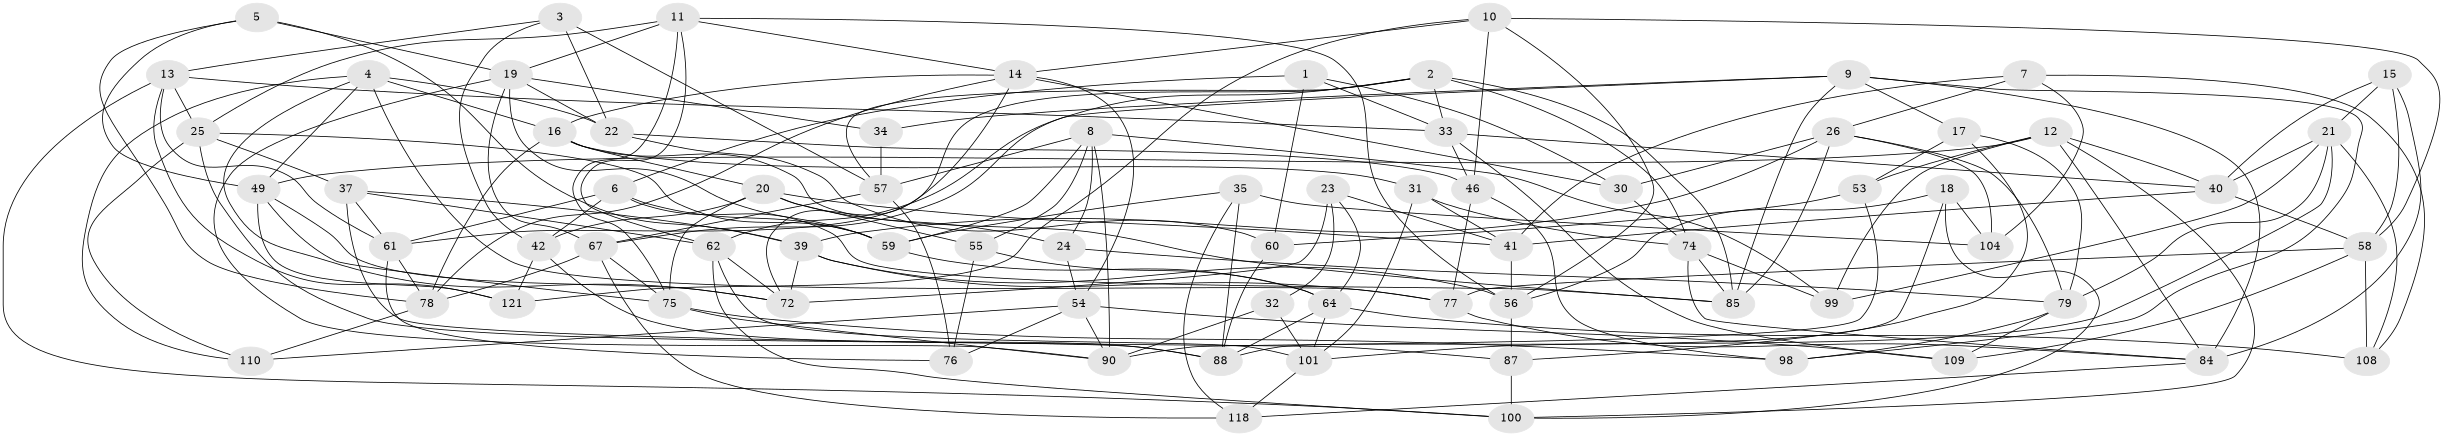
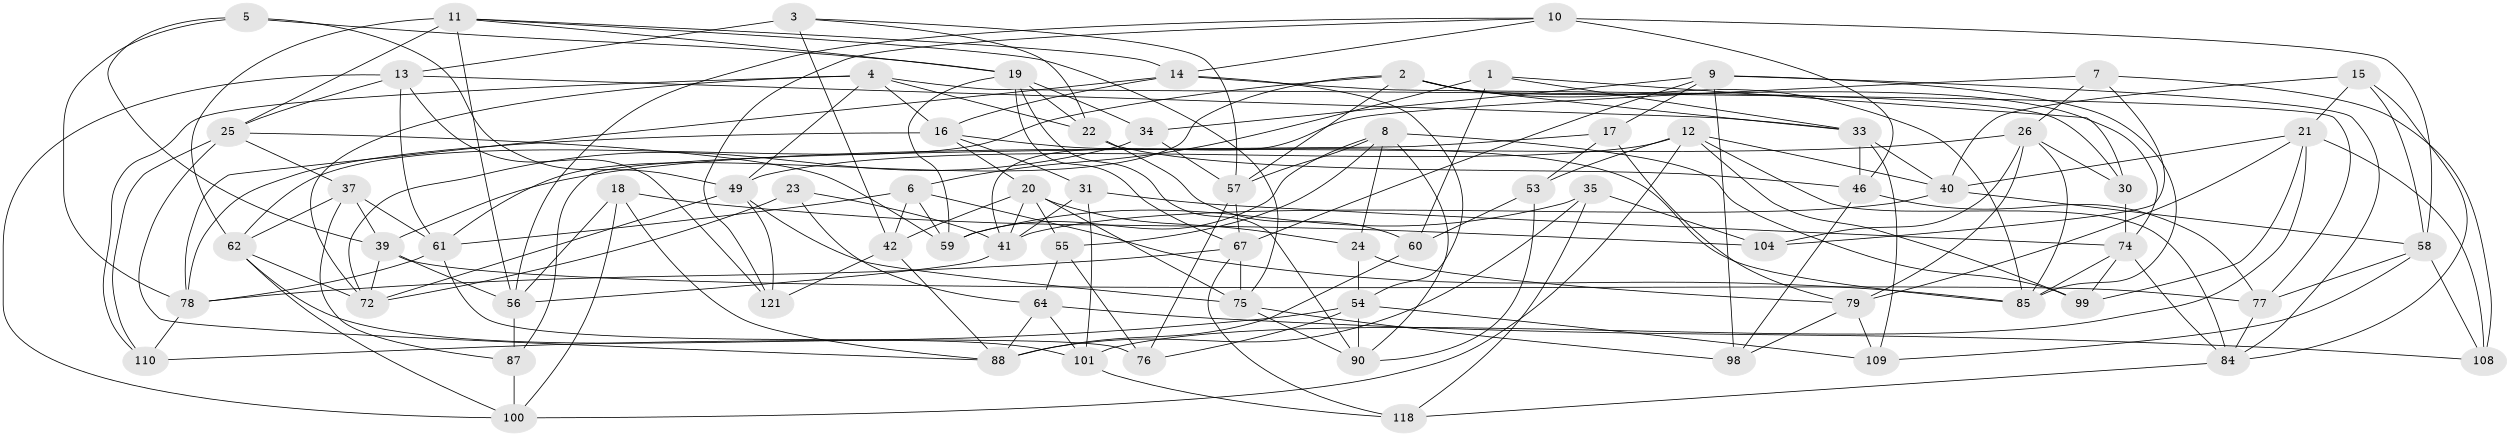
(938, 182) -> (511, 169)
(1061, 270) -> none
(1273, 304) -> none
